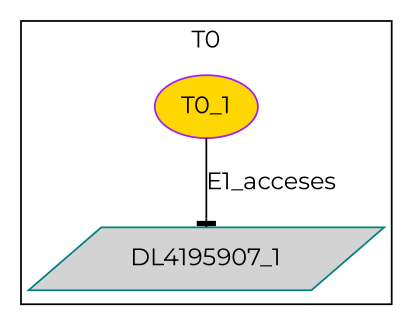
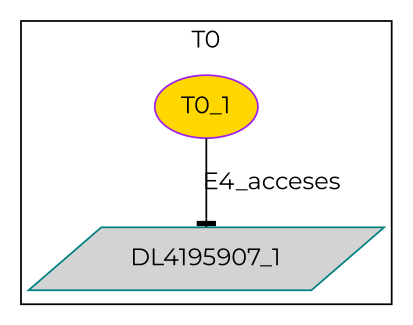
(272, 183) -> (272, 183)
